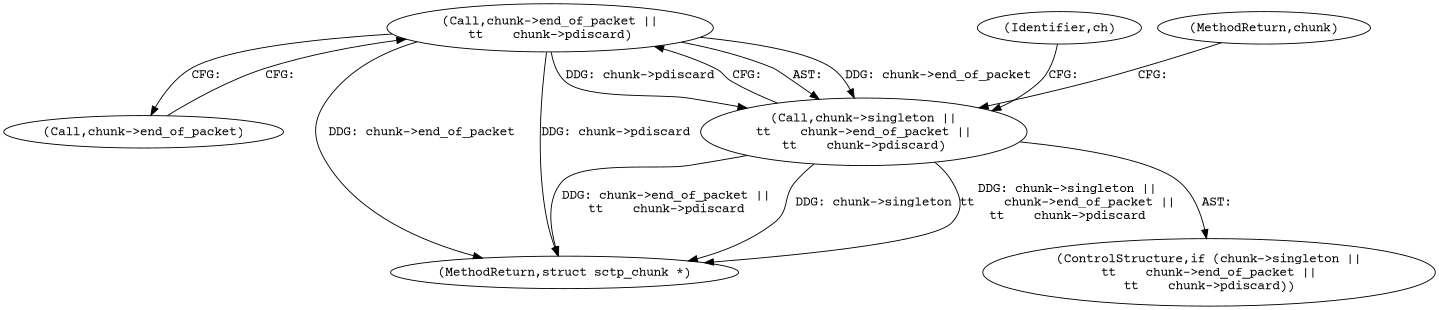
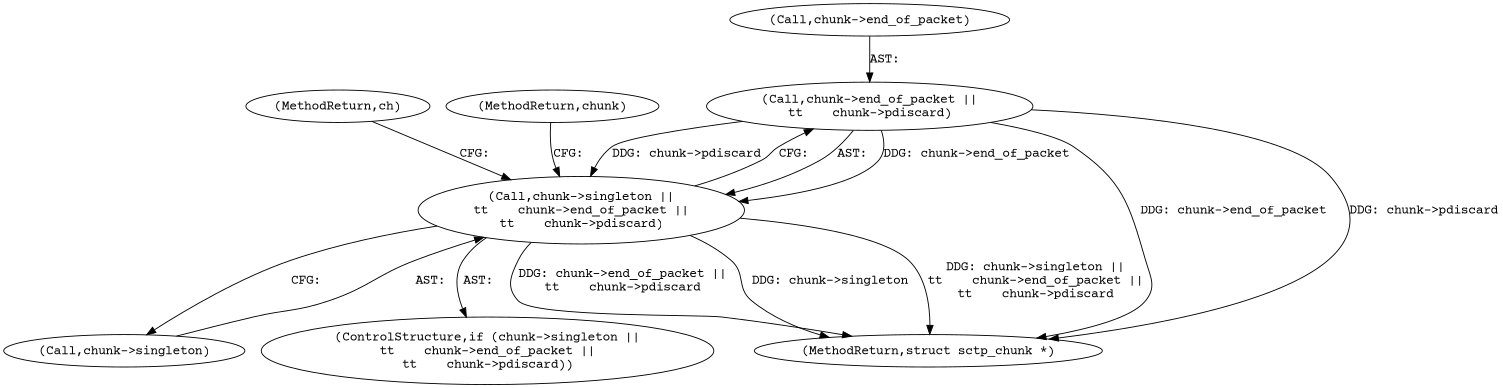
(1059, 28) -> (338, 106)
(264, 48) -> none
(284, 75) -> (889, 59)
none -> (124, 351)
